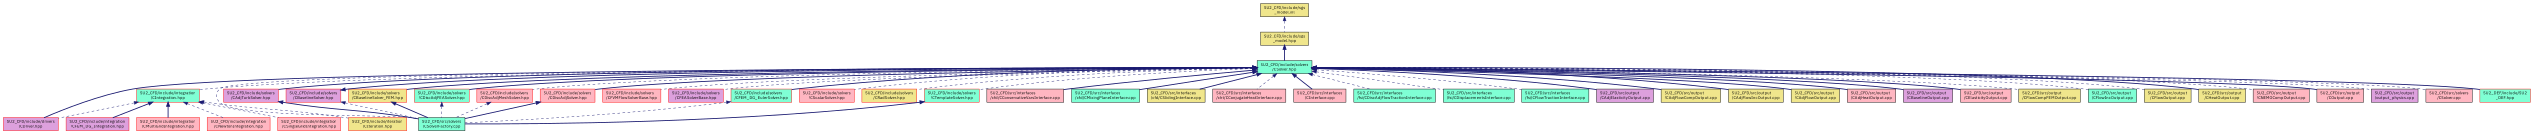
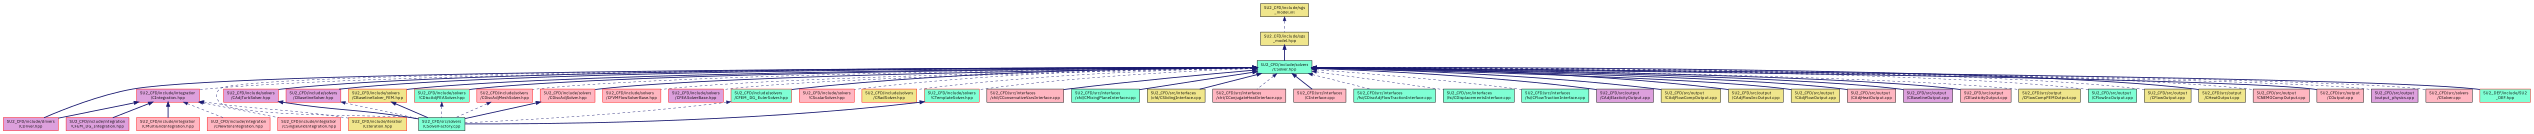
(801, 71) -> (796, 71)
(168, 96) -> (168, 96)
(96, 111) -> (96, 111)
